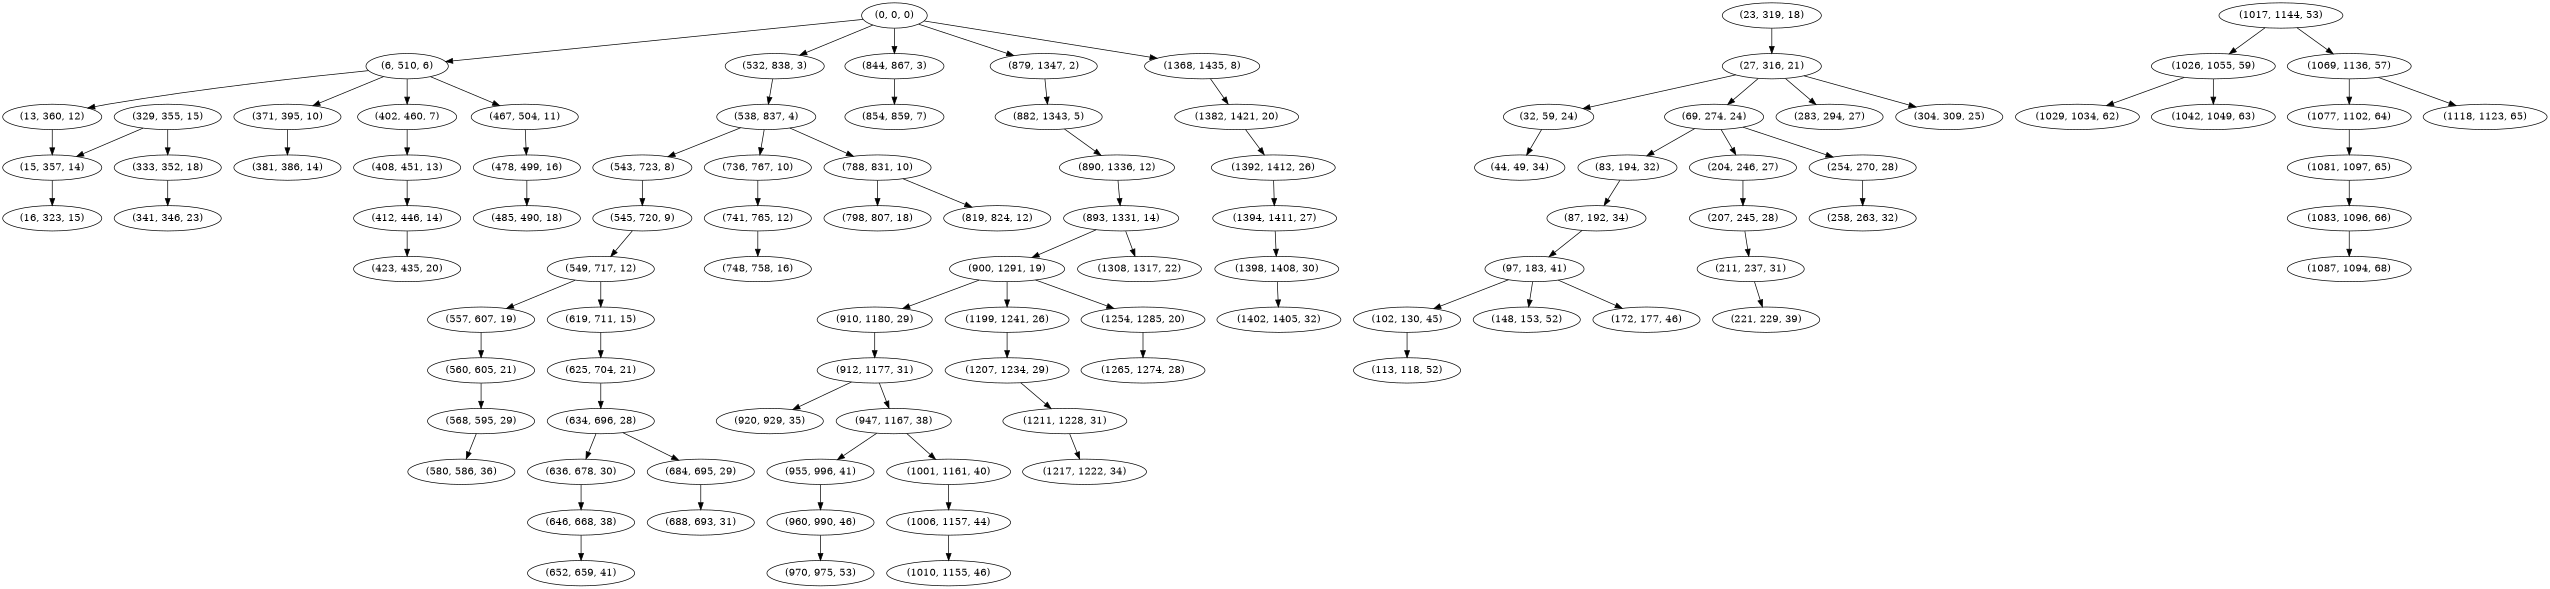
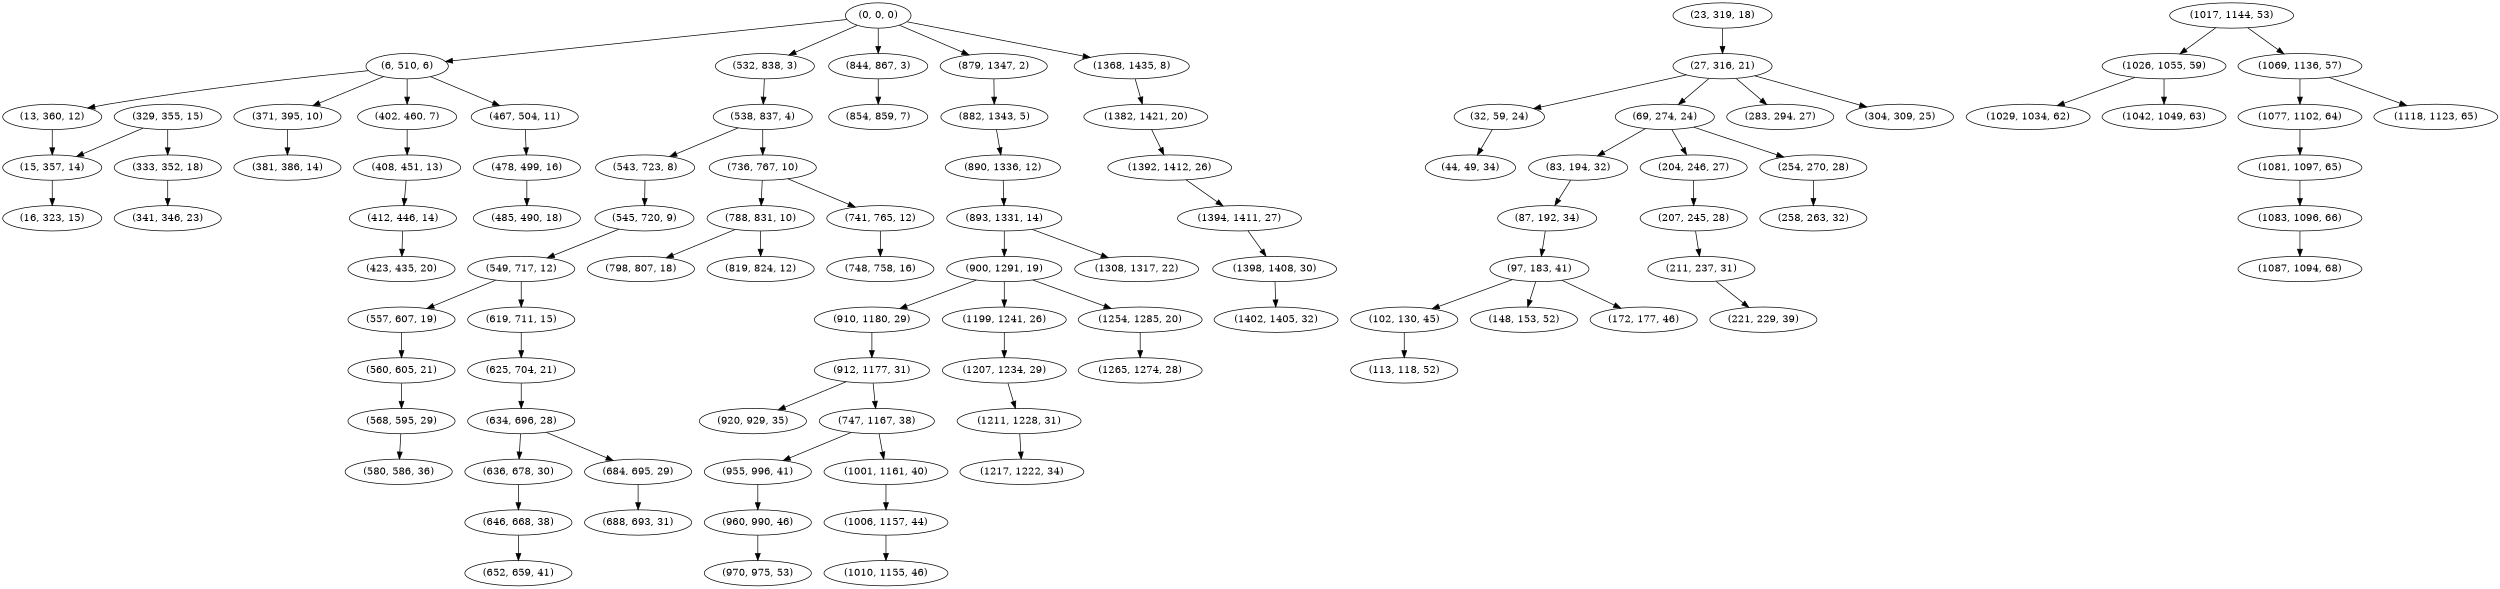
(818, 141) -> (762, 189)
(894, 421) -> (877, 421)
